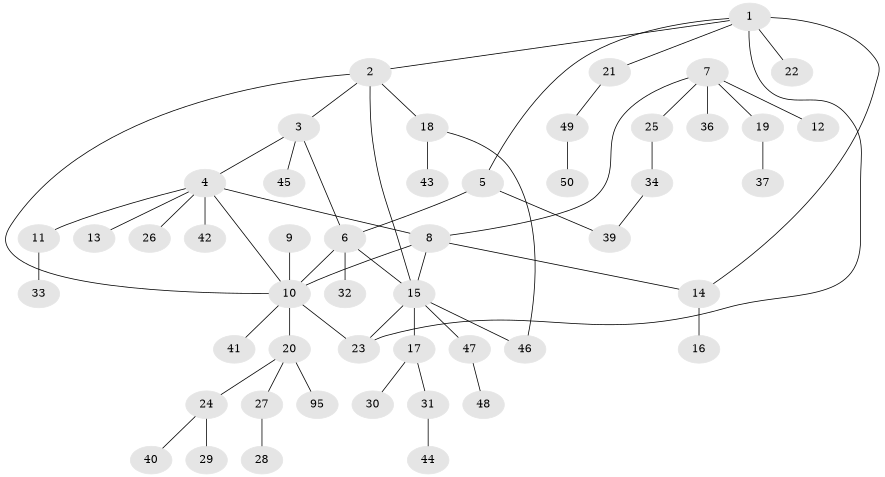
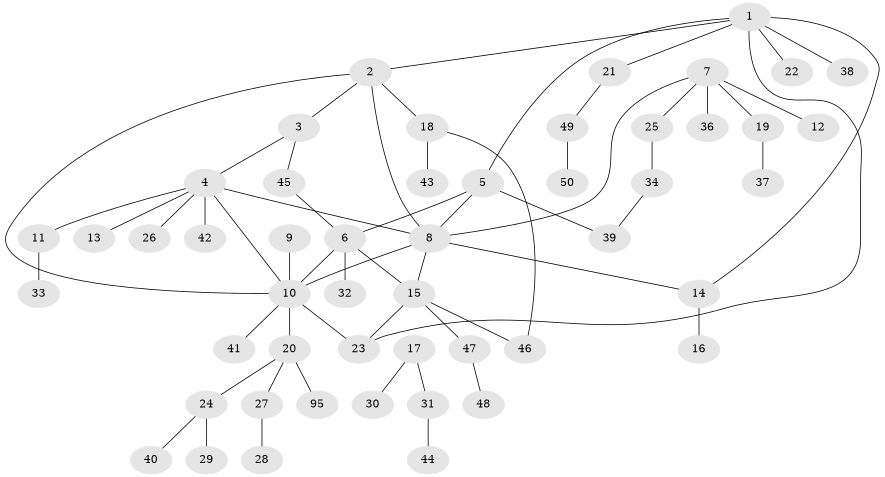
none -> (847, 72)
(322, 183) -> (307, 204)
(381, 185) -> (386, 160)
none -> (456, 211)
(414, 322) -> none
